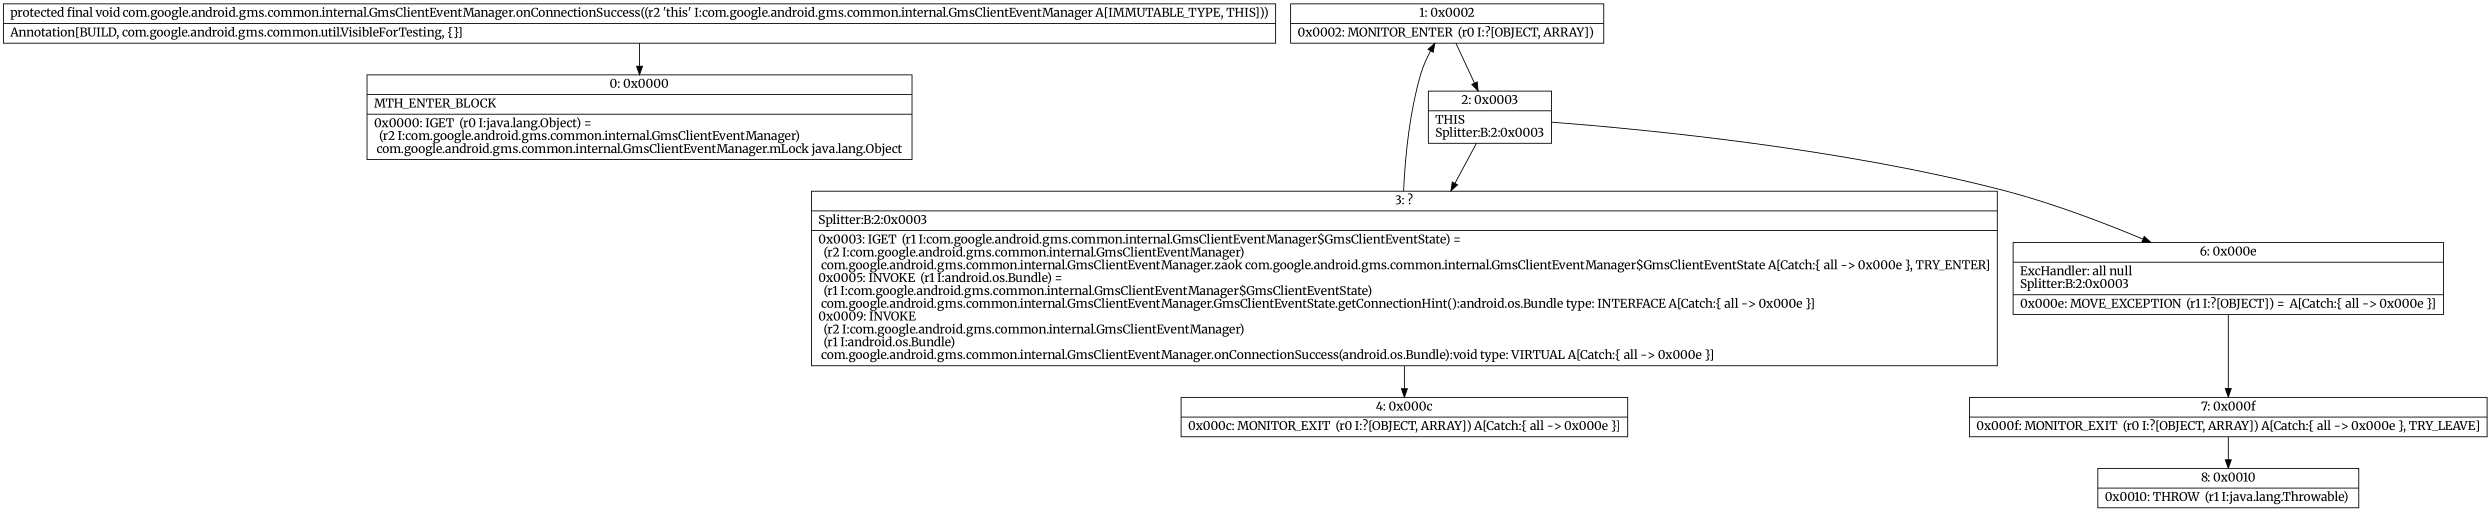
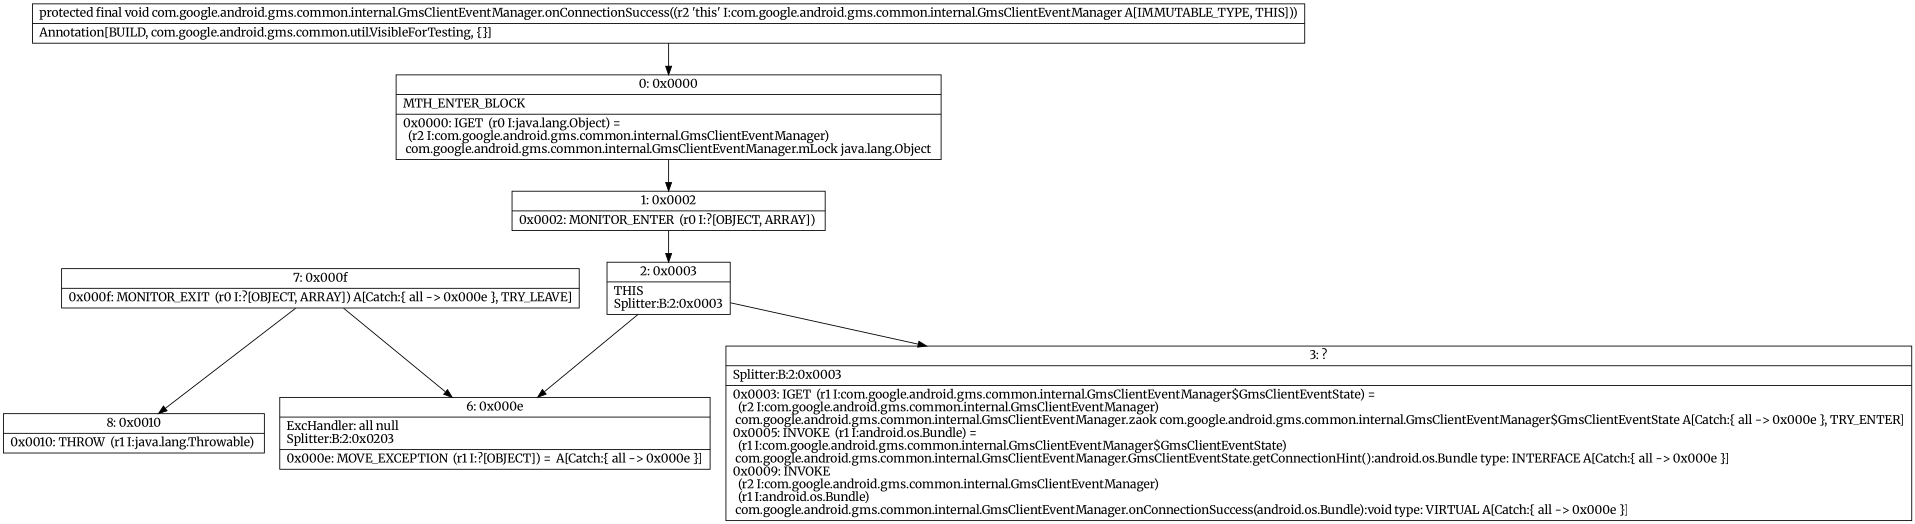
(1411, 120) -> (669, 171)
(2075, 284) -> (341, 439)
(2228, 352) -> (394, 350)
(1404, 417) -> none
